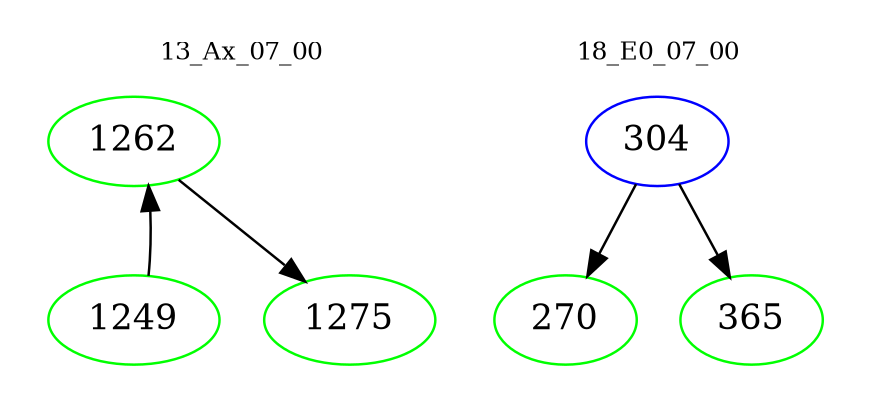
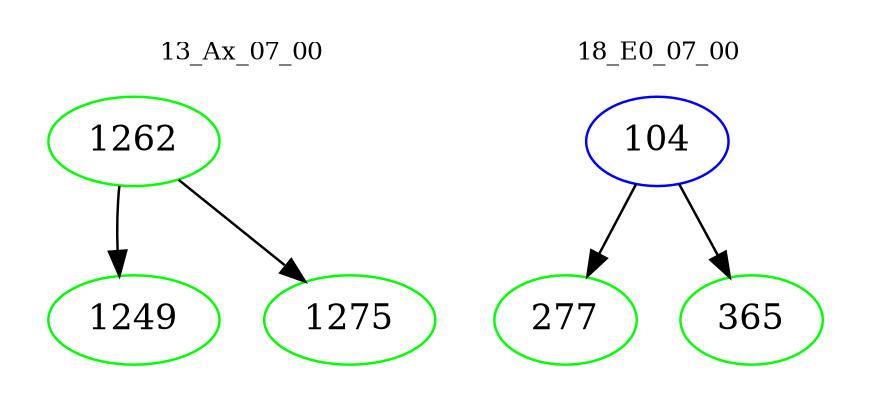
(657, 141) -> (657, 141)
(151, 244) -> (117, 218)
(566, 320) -> (566, 320)
